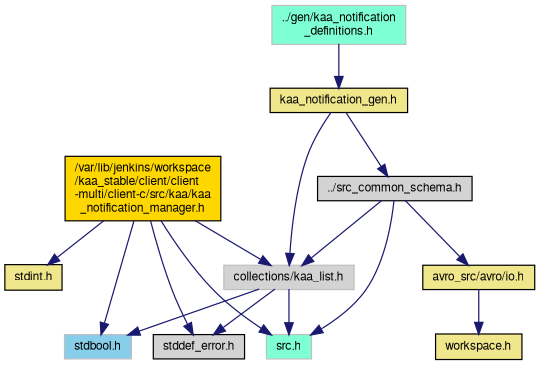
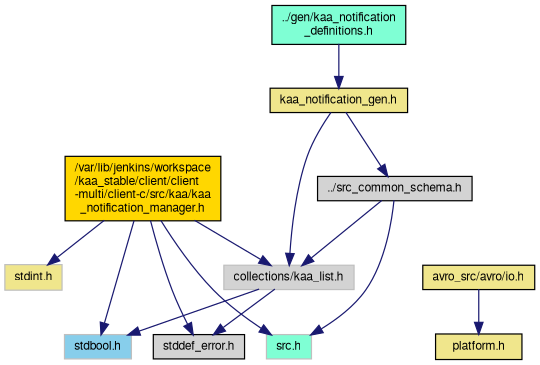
(339, 25) -> (339, 25)
(432, 229) -> none
(33, 277) -> (33, 277)
(289, 306) -> none
(479, 347) -> (479, 347)
